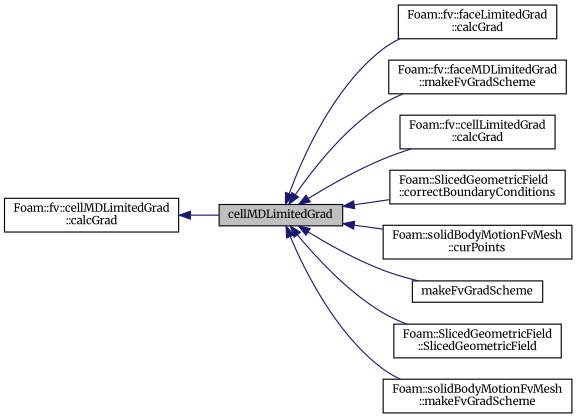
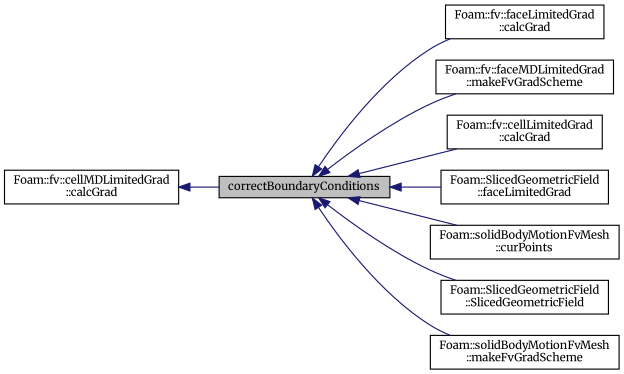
(478, 187) -> (525, 187)
(281, 215) -> (304, 187)
(478, 292) -> none
